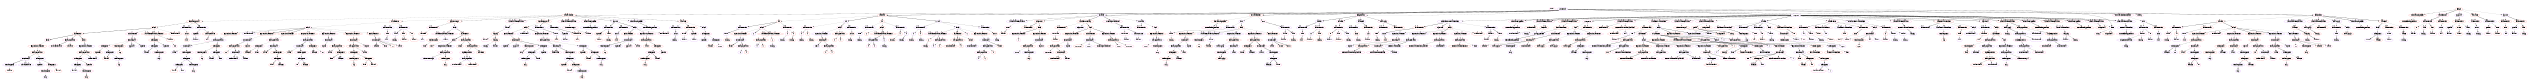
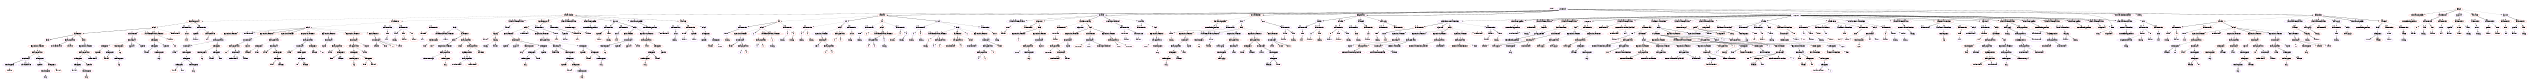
(1463, 15) -> (1463, 15)
(455, 22) -> none
